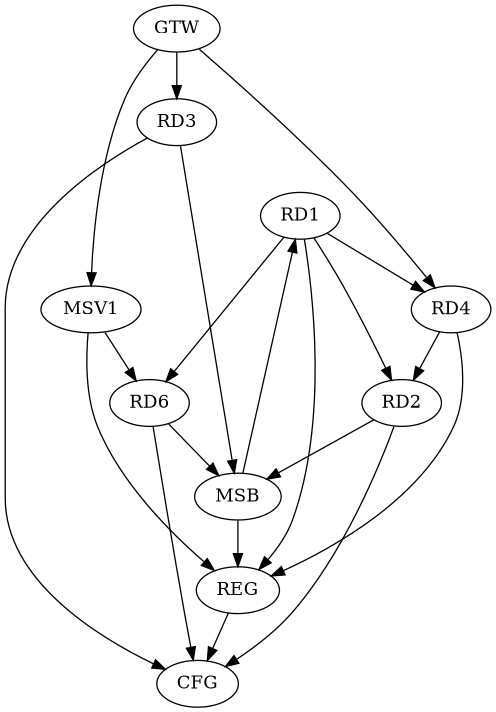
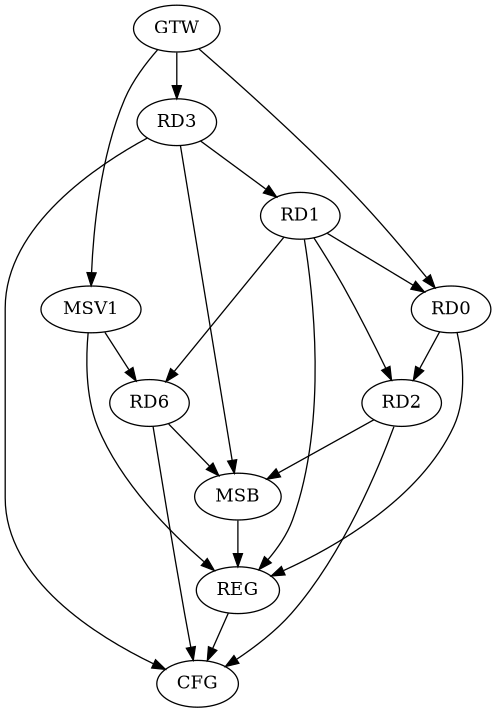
(451, 309) -> (451, 309)
(268, 363) -> (233, 165)
